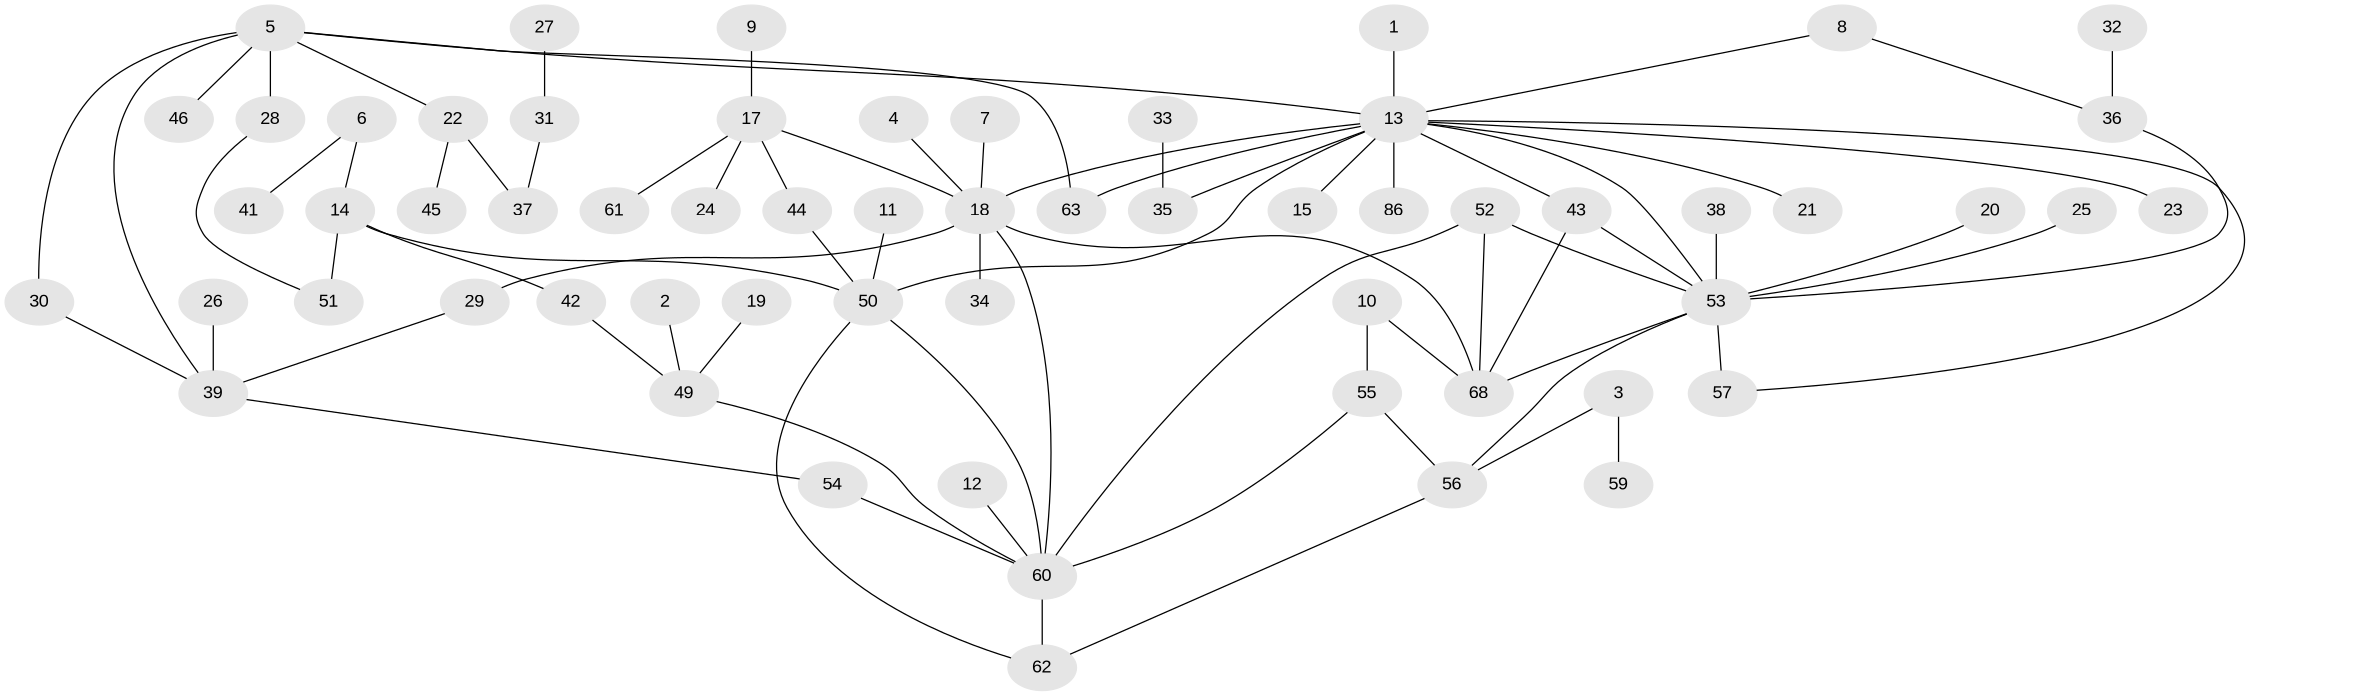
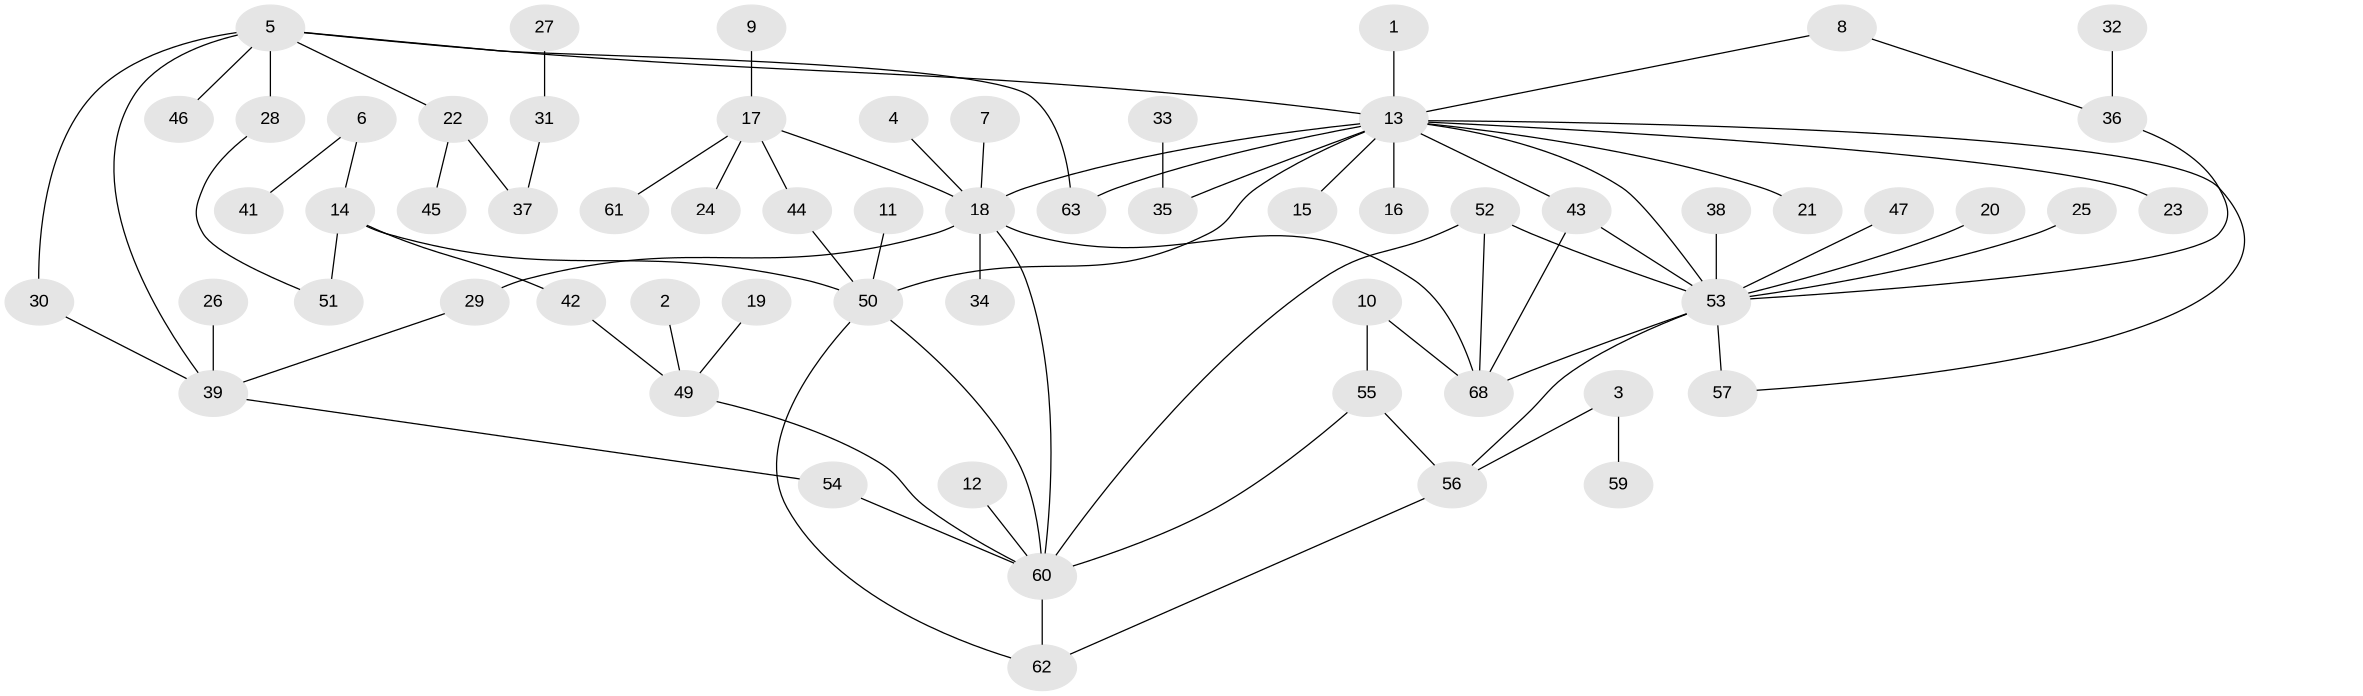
(1394, 211) -> (1394, 211)
none -> (1899, 211)
